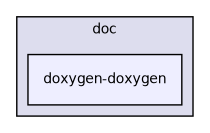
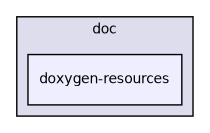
(105, 80) -> (105, 80)
